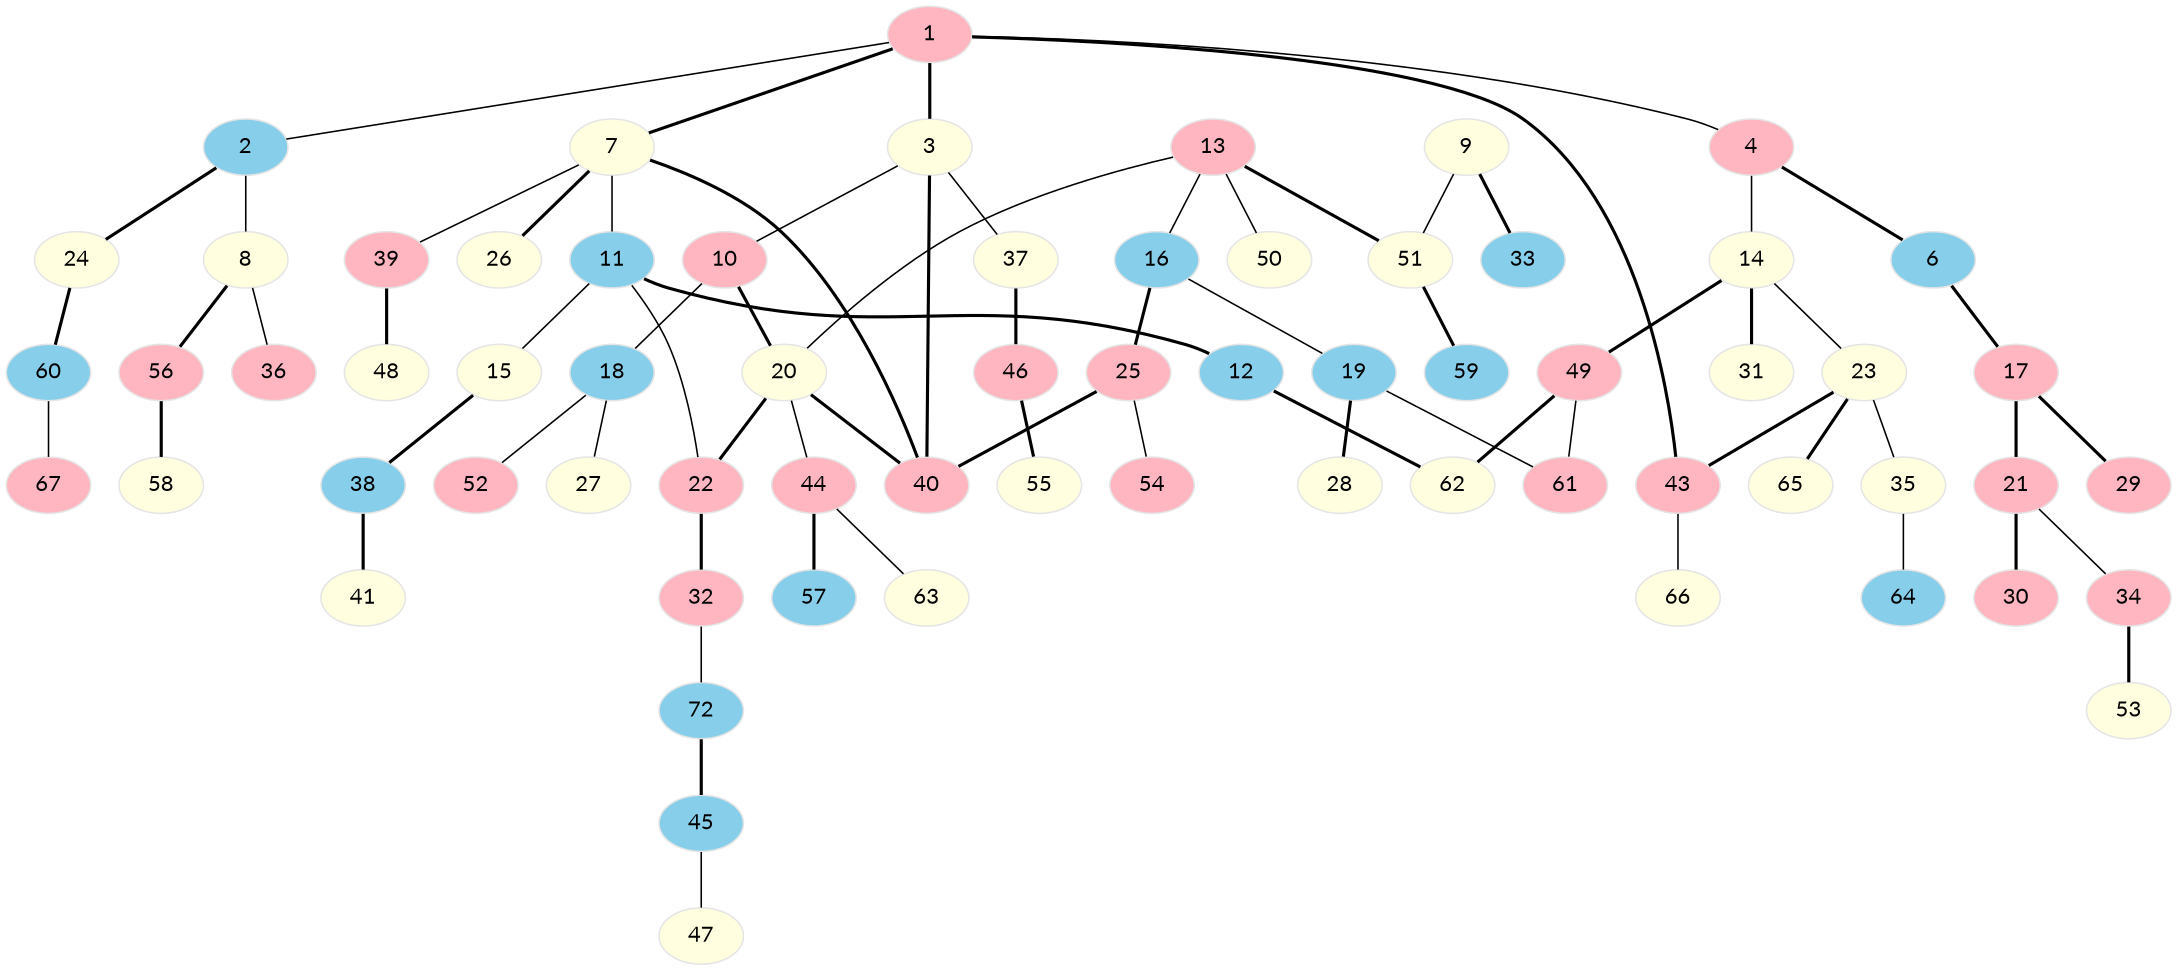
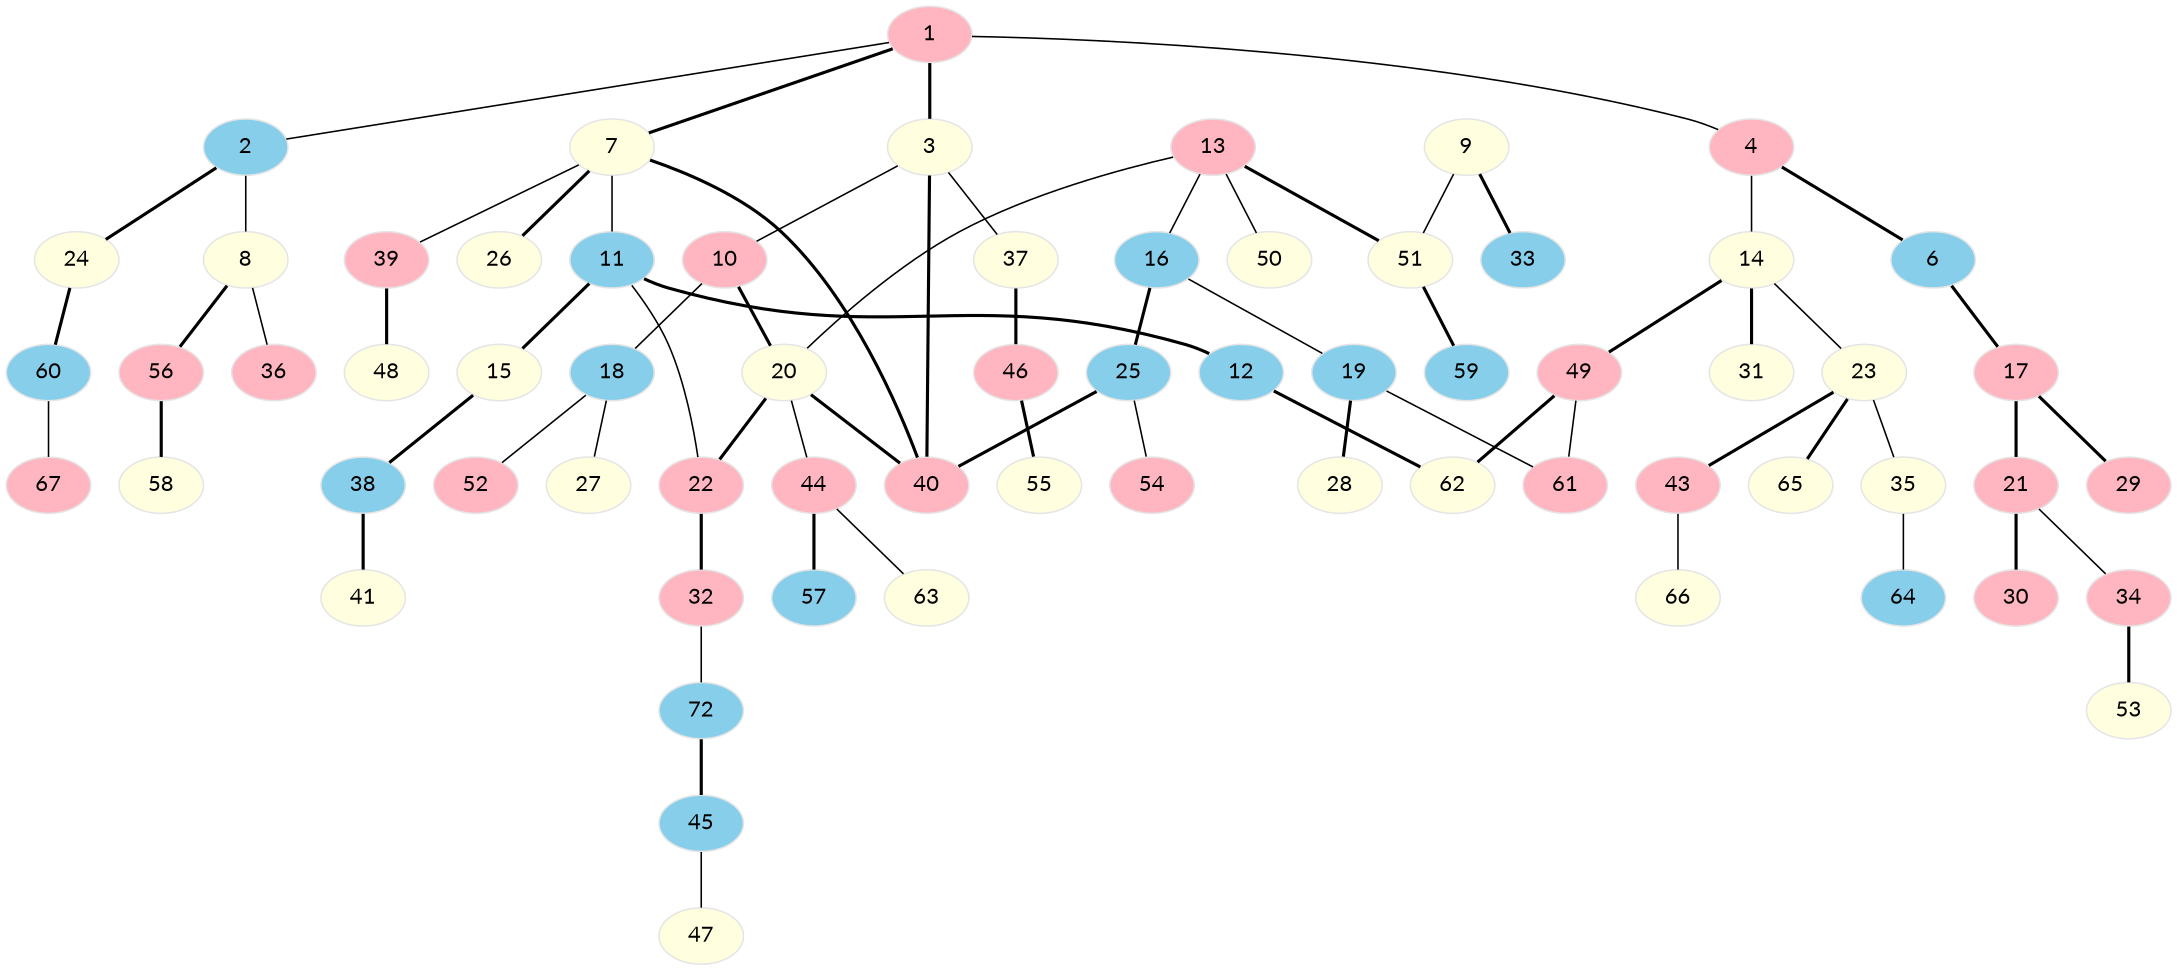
(1439, 86) -> none
(556, 316) -> (556, 316)
(1129, 373) -> (1129, 373)
